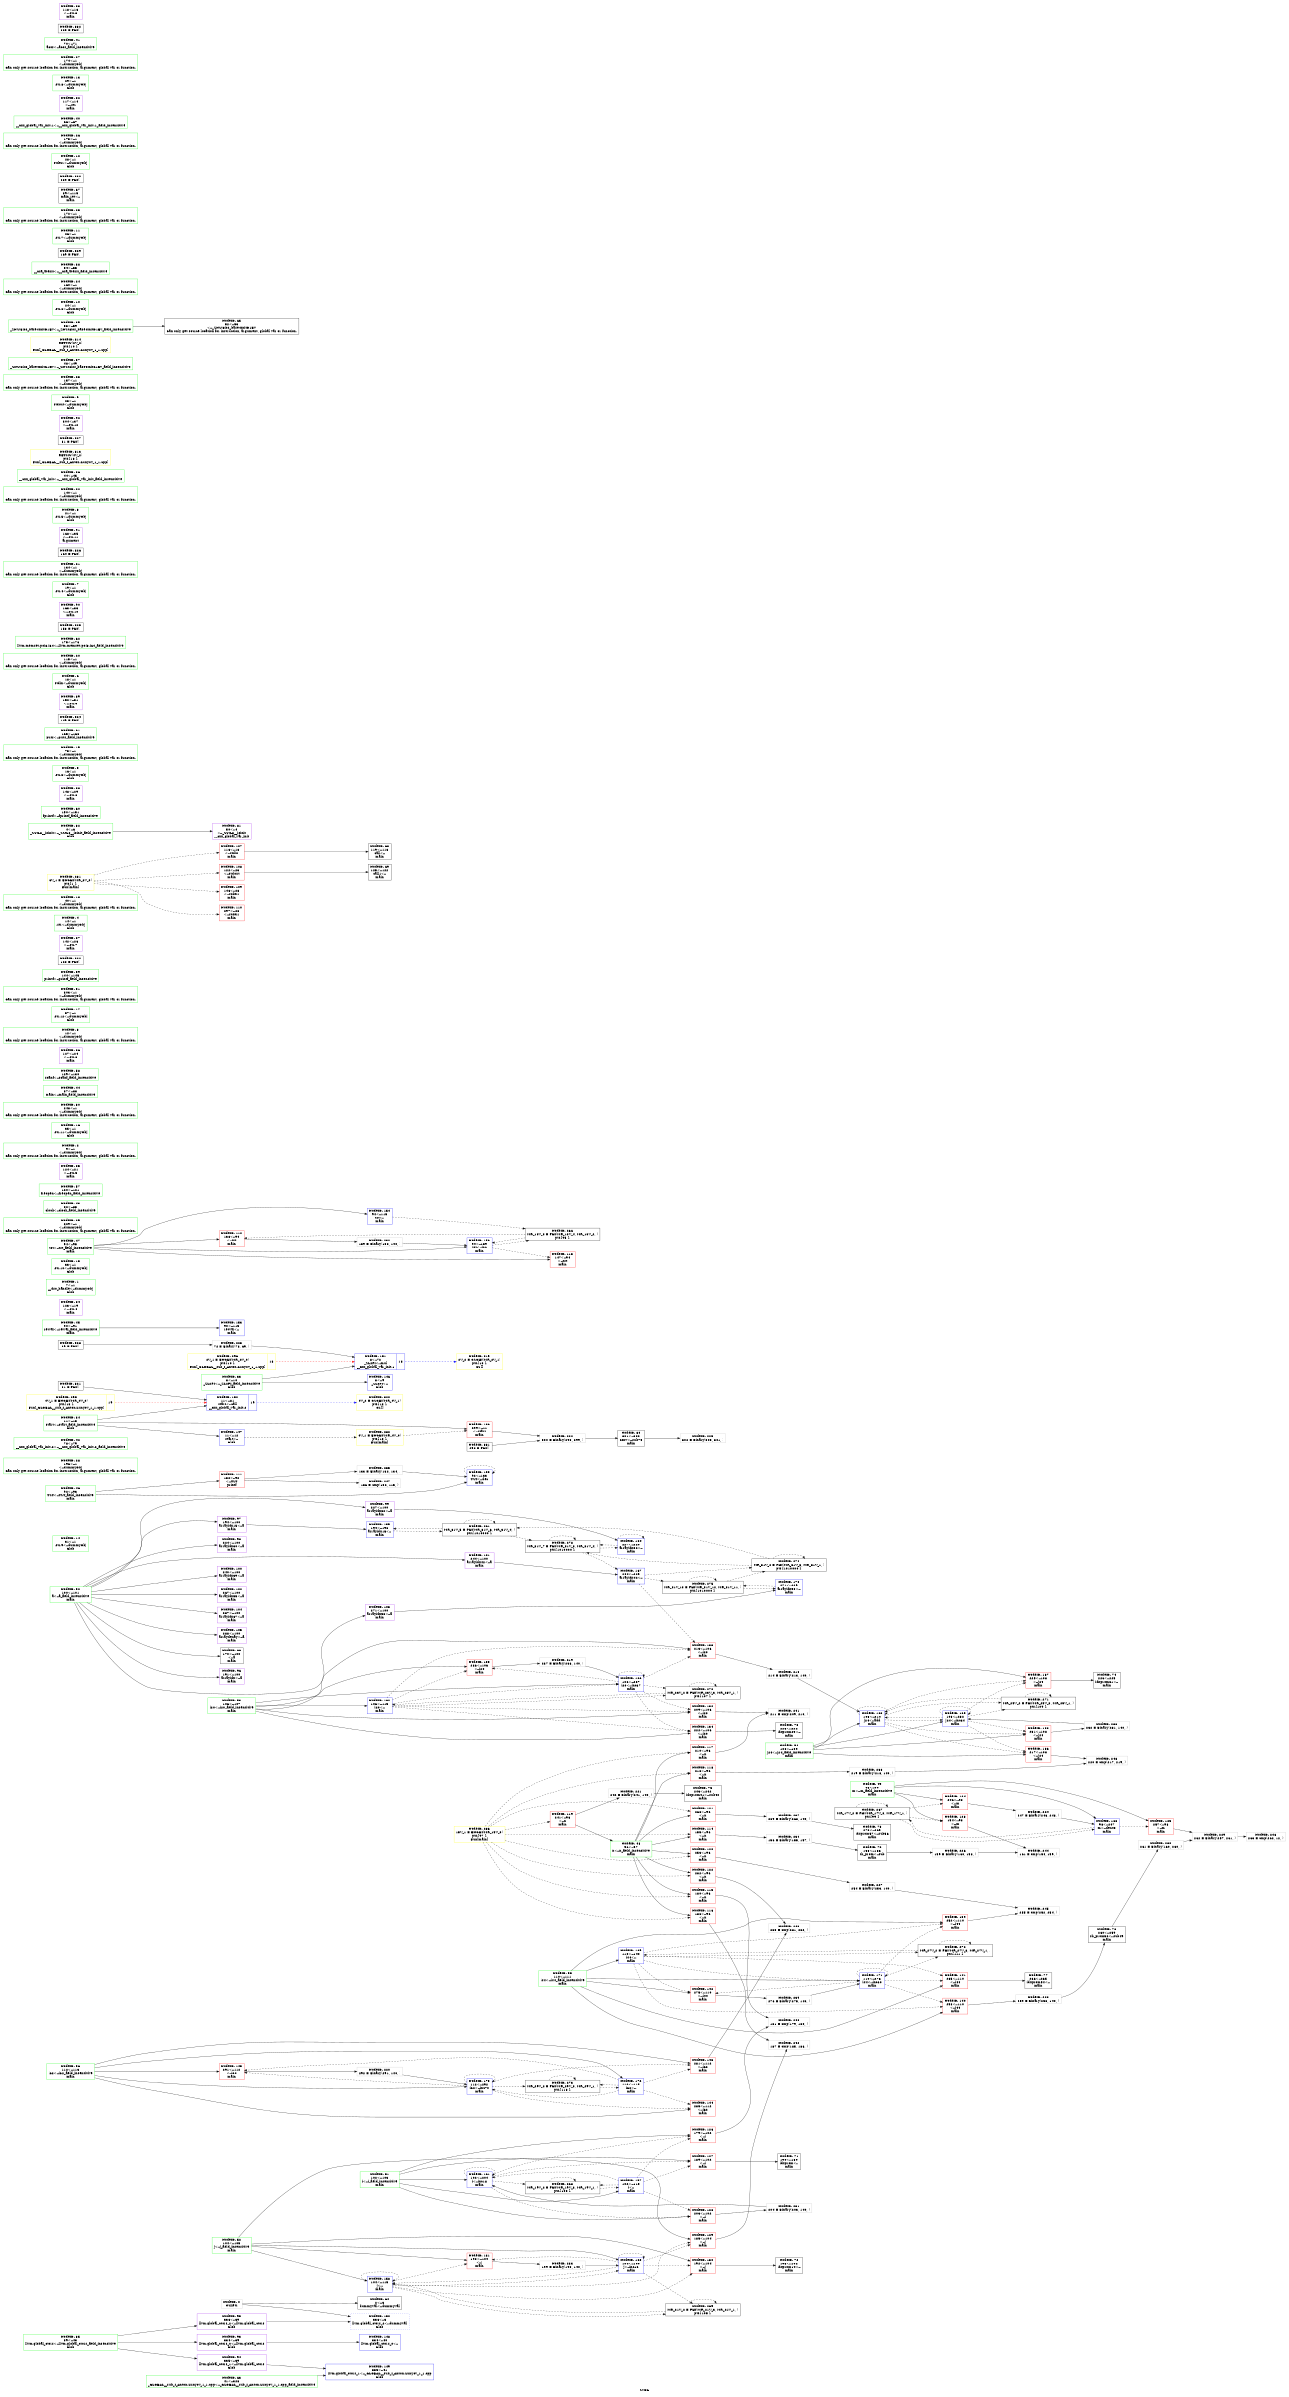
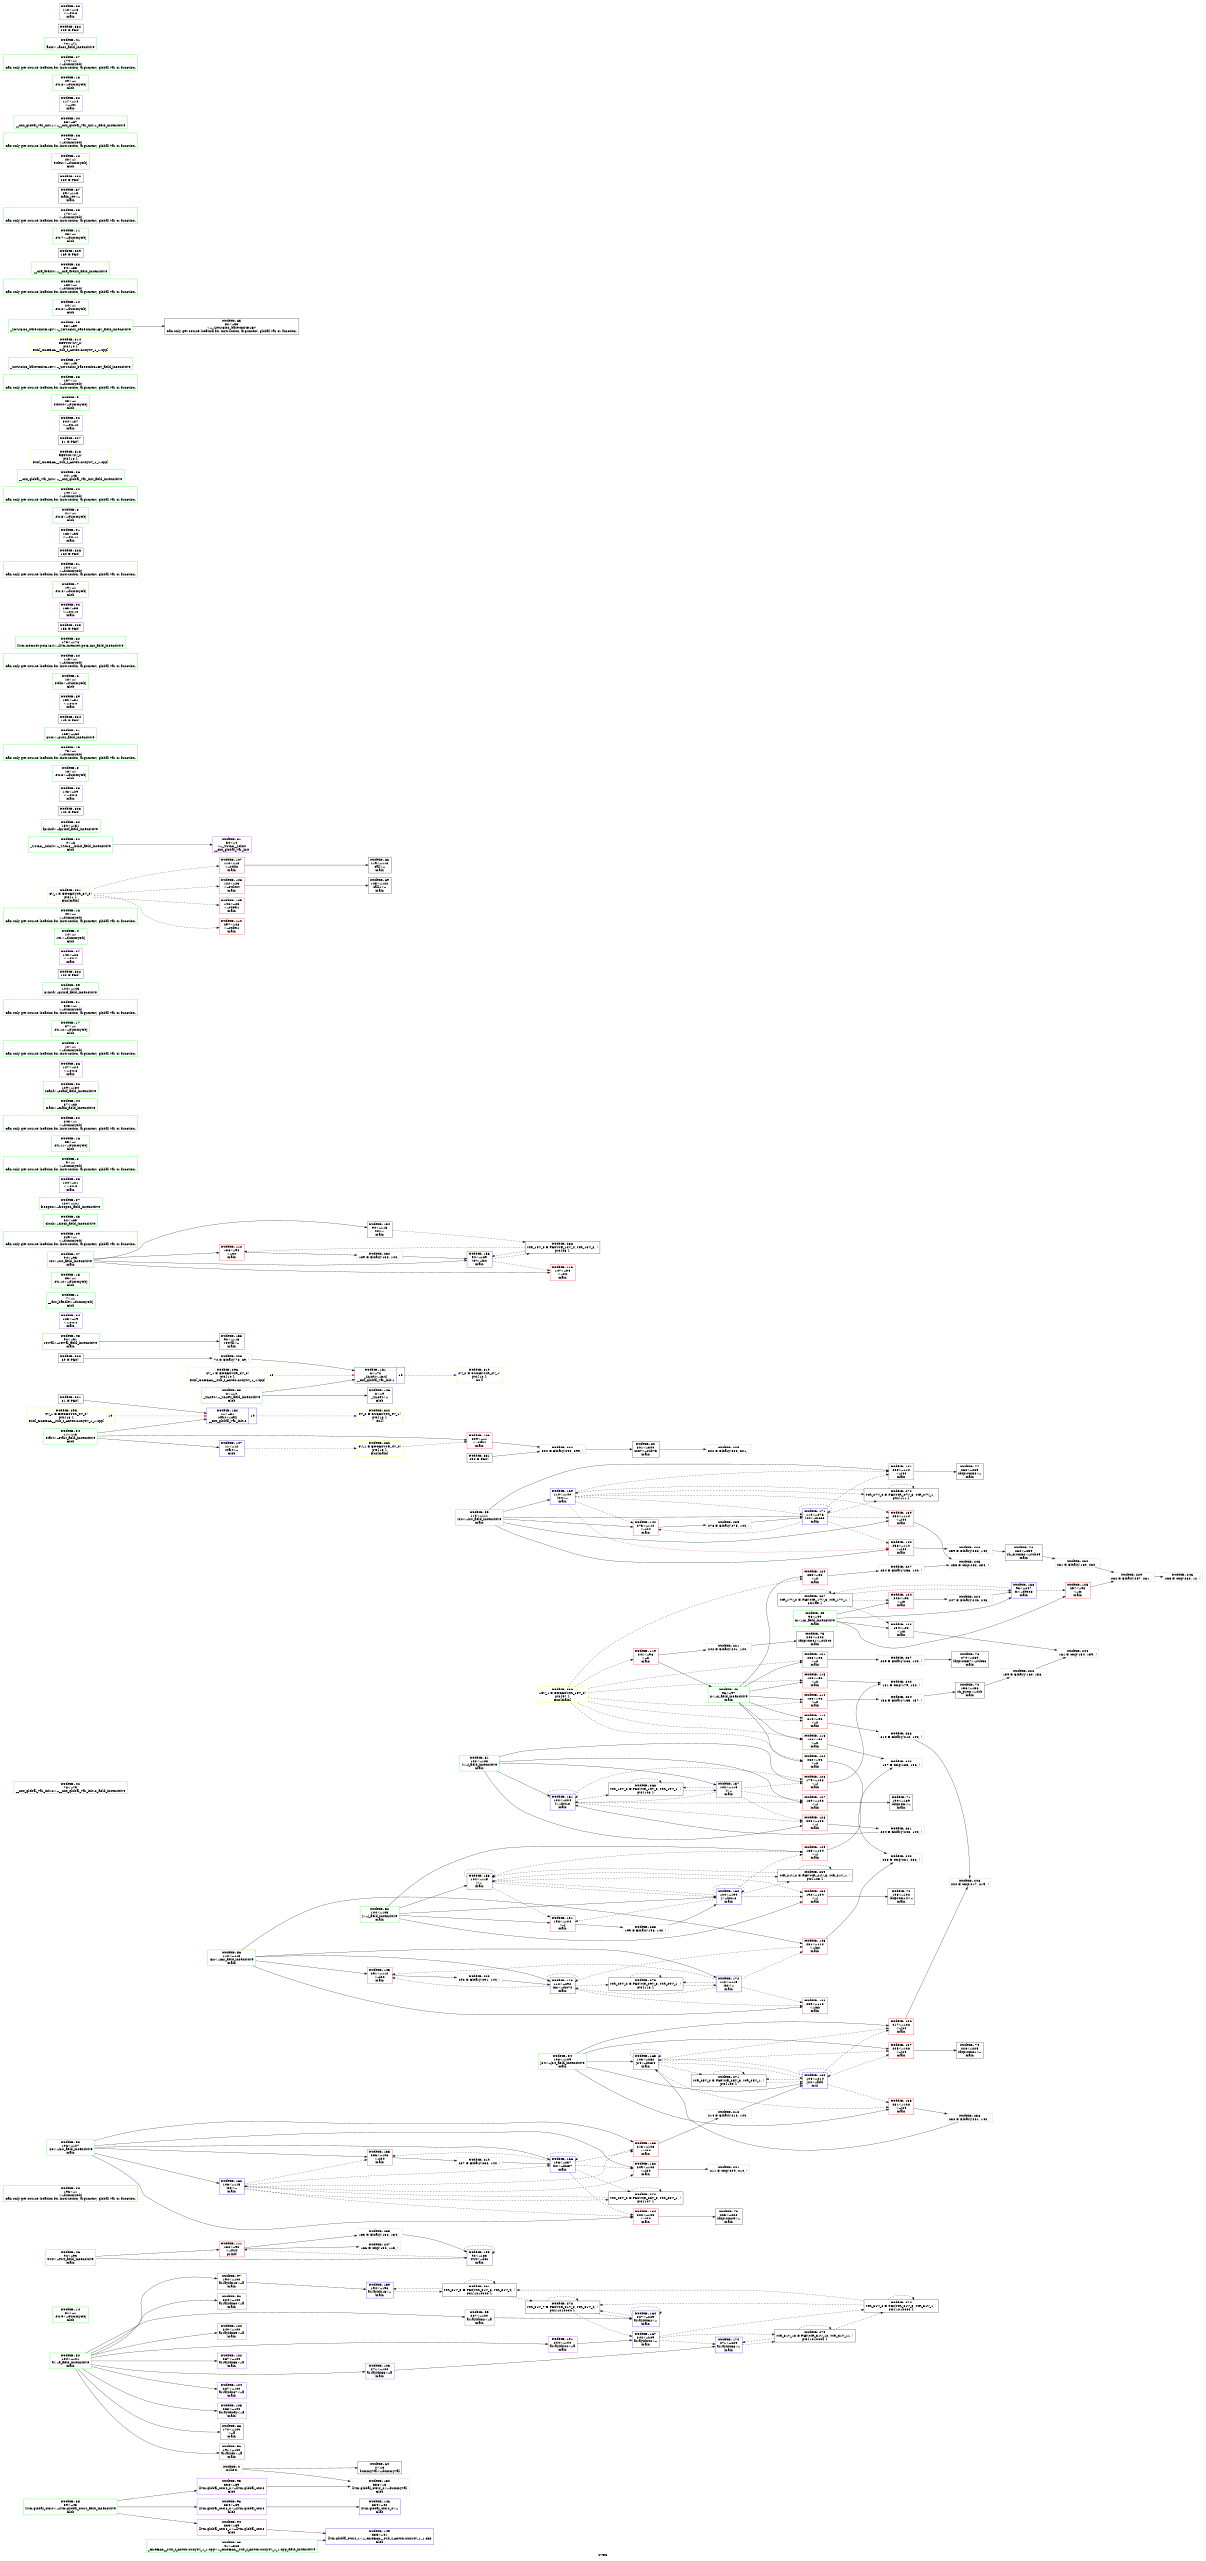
(71, 541) -> (71, 541)
none -> (71, 810)
(666, 1612) -> (686, 2342)
(872, 1724) -> (815, 2086)
(703, 1752) -> none
(776, 2012) -> (721, 1551)
none -> (357, 2254)
